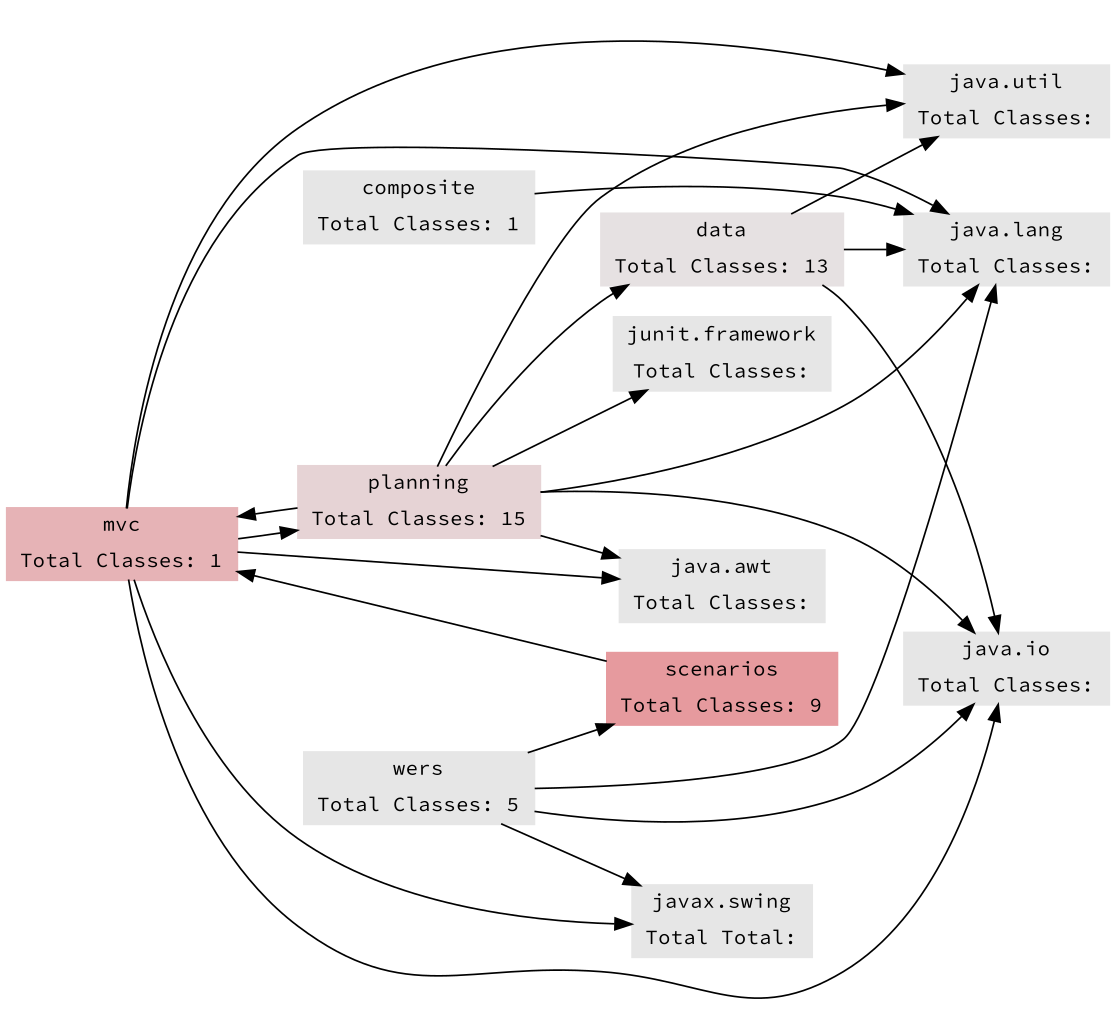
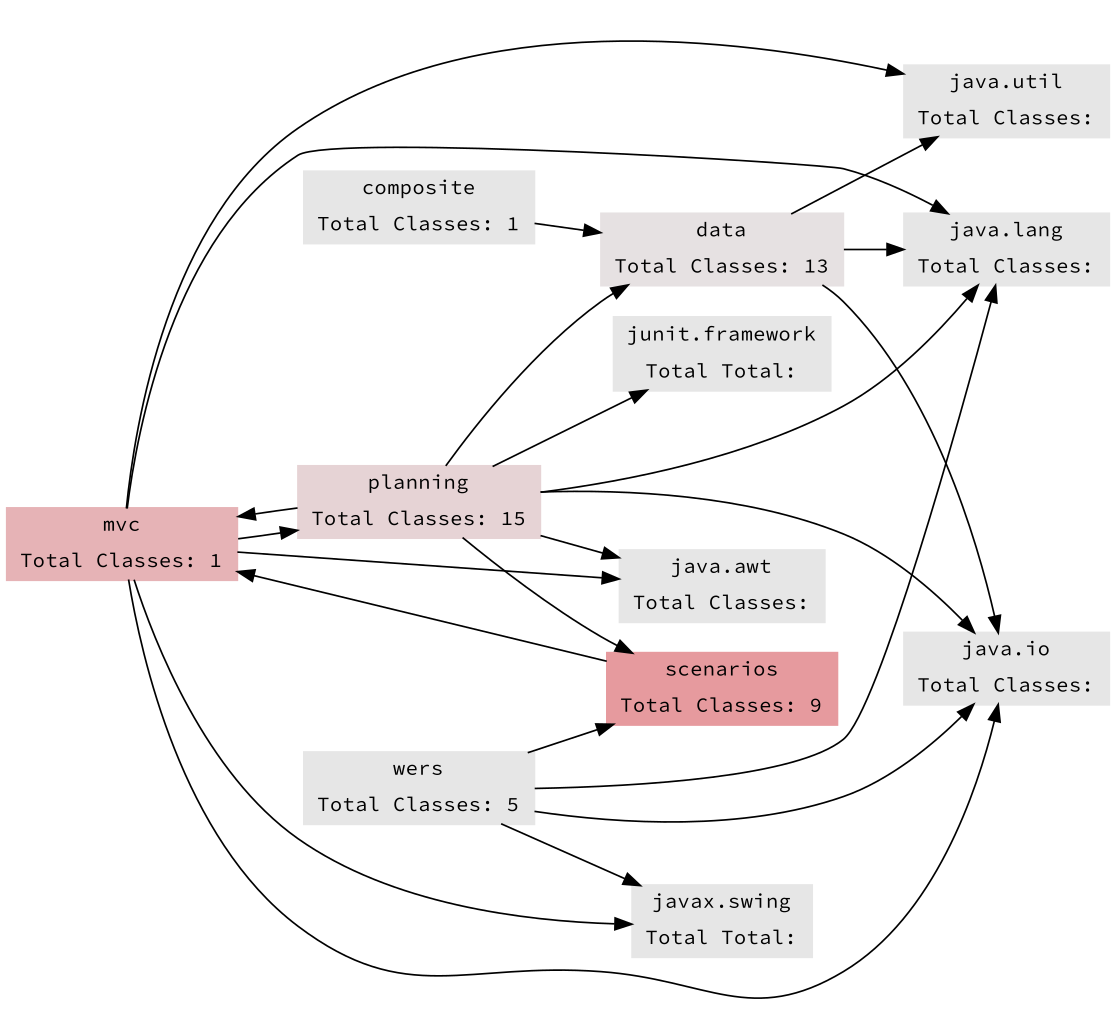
(716, 187) -> (559, 227)
(596, 202) -> (538, 595)
(722, 372) -> (722, 372)
